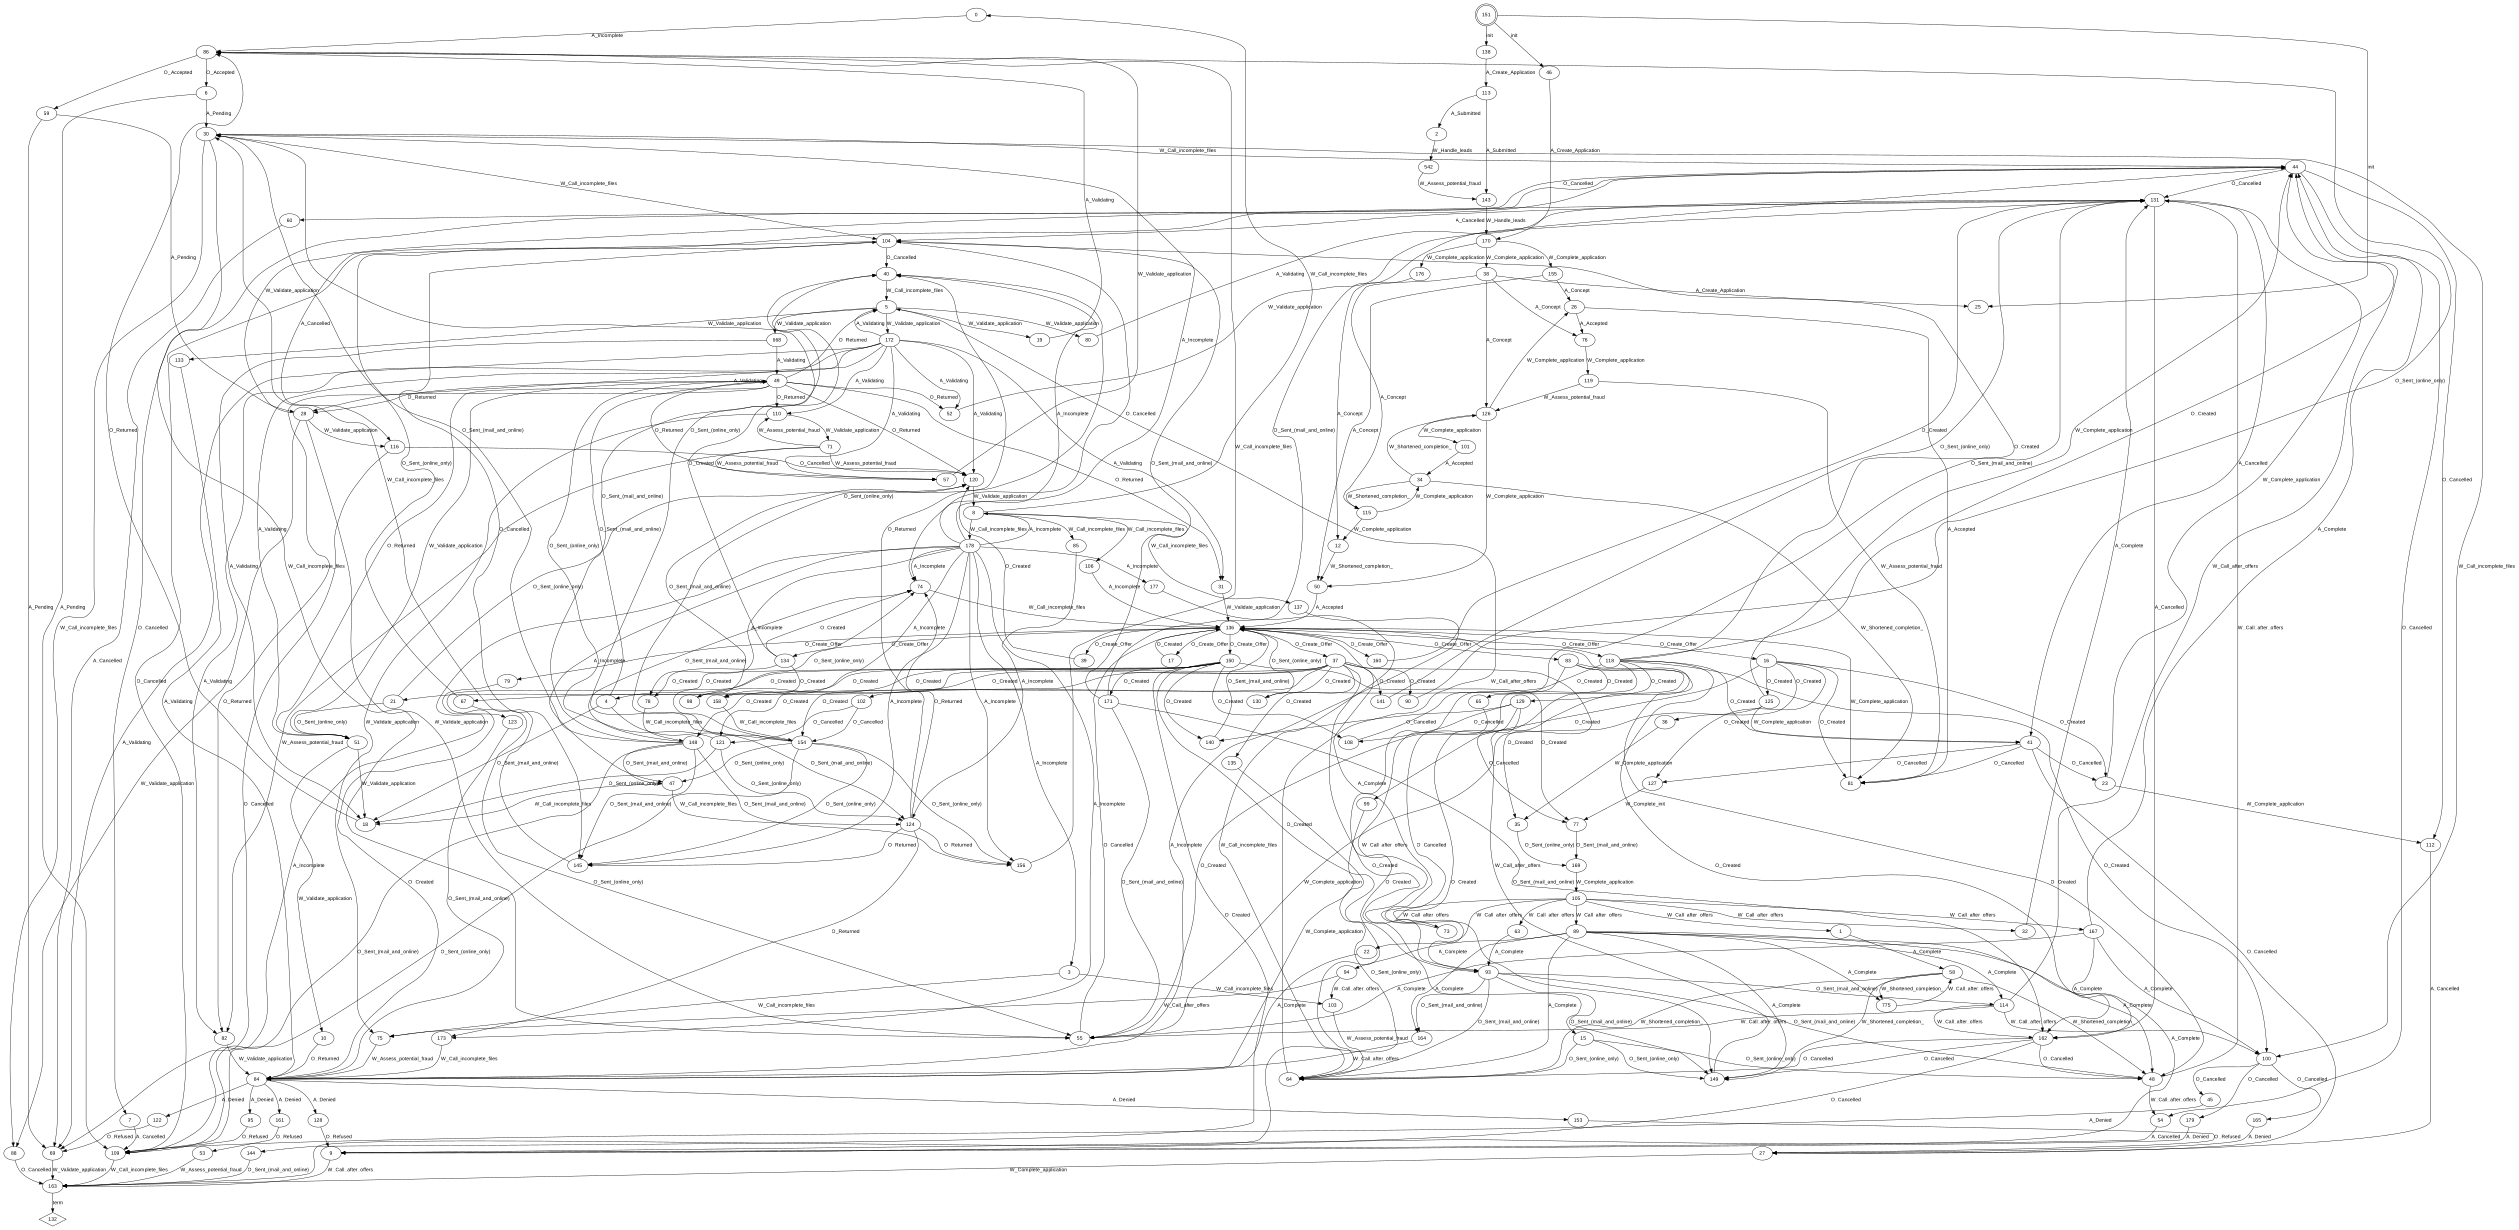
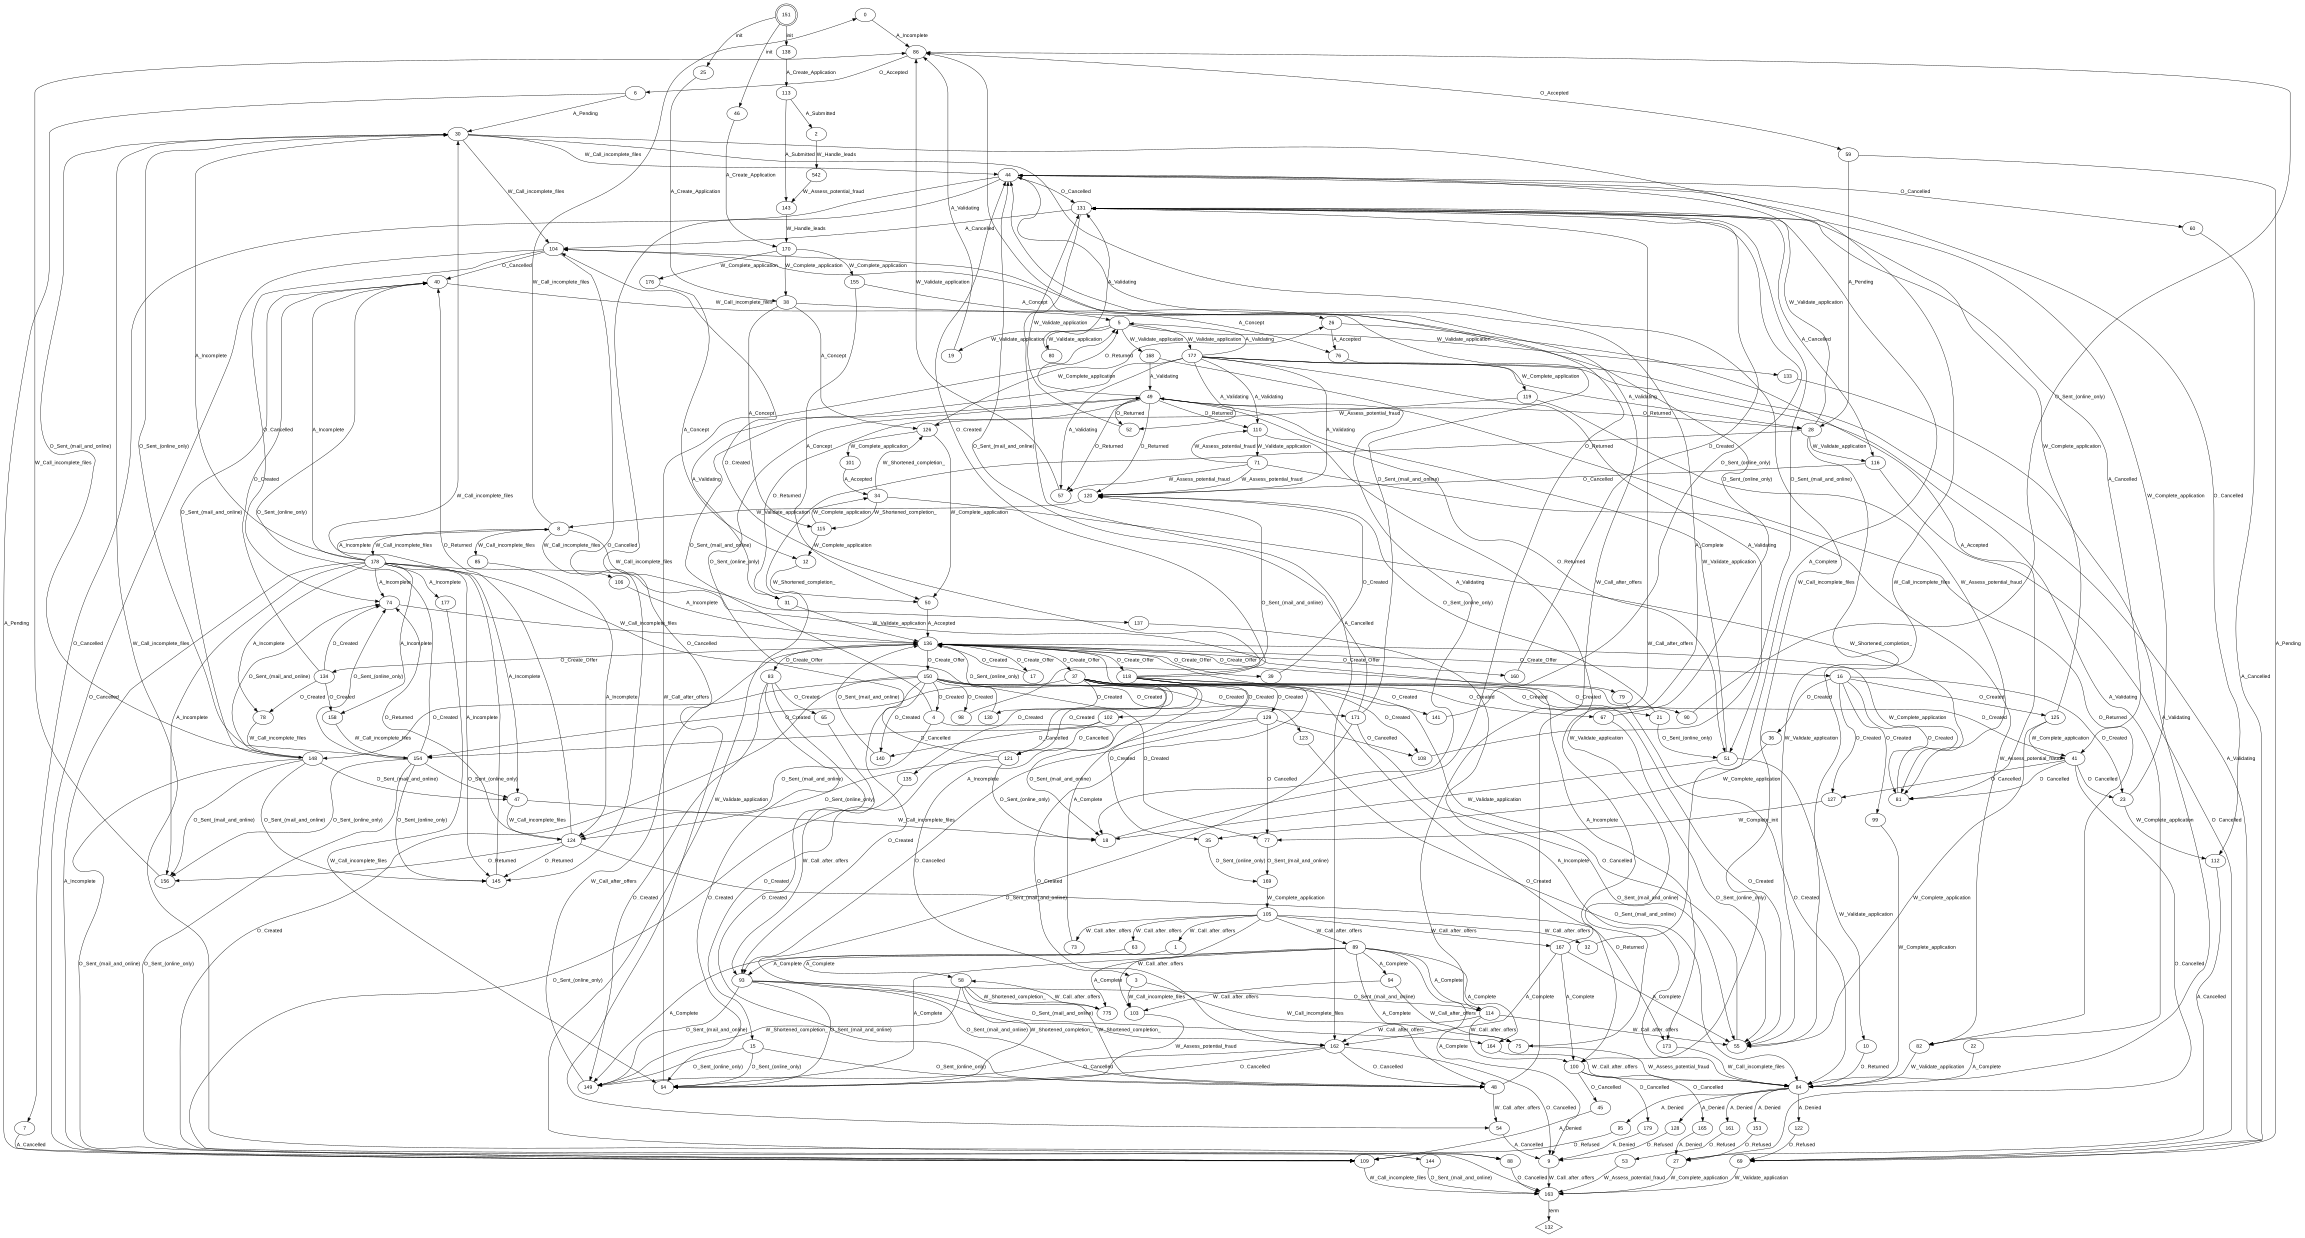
(1730, 295) -> (671, 215)
(777, 340) -> (1150, 356)
(1470, 921) -> (1199, 951)
